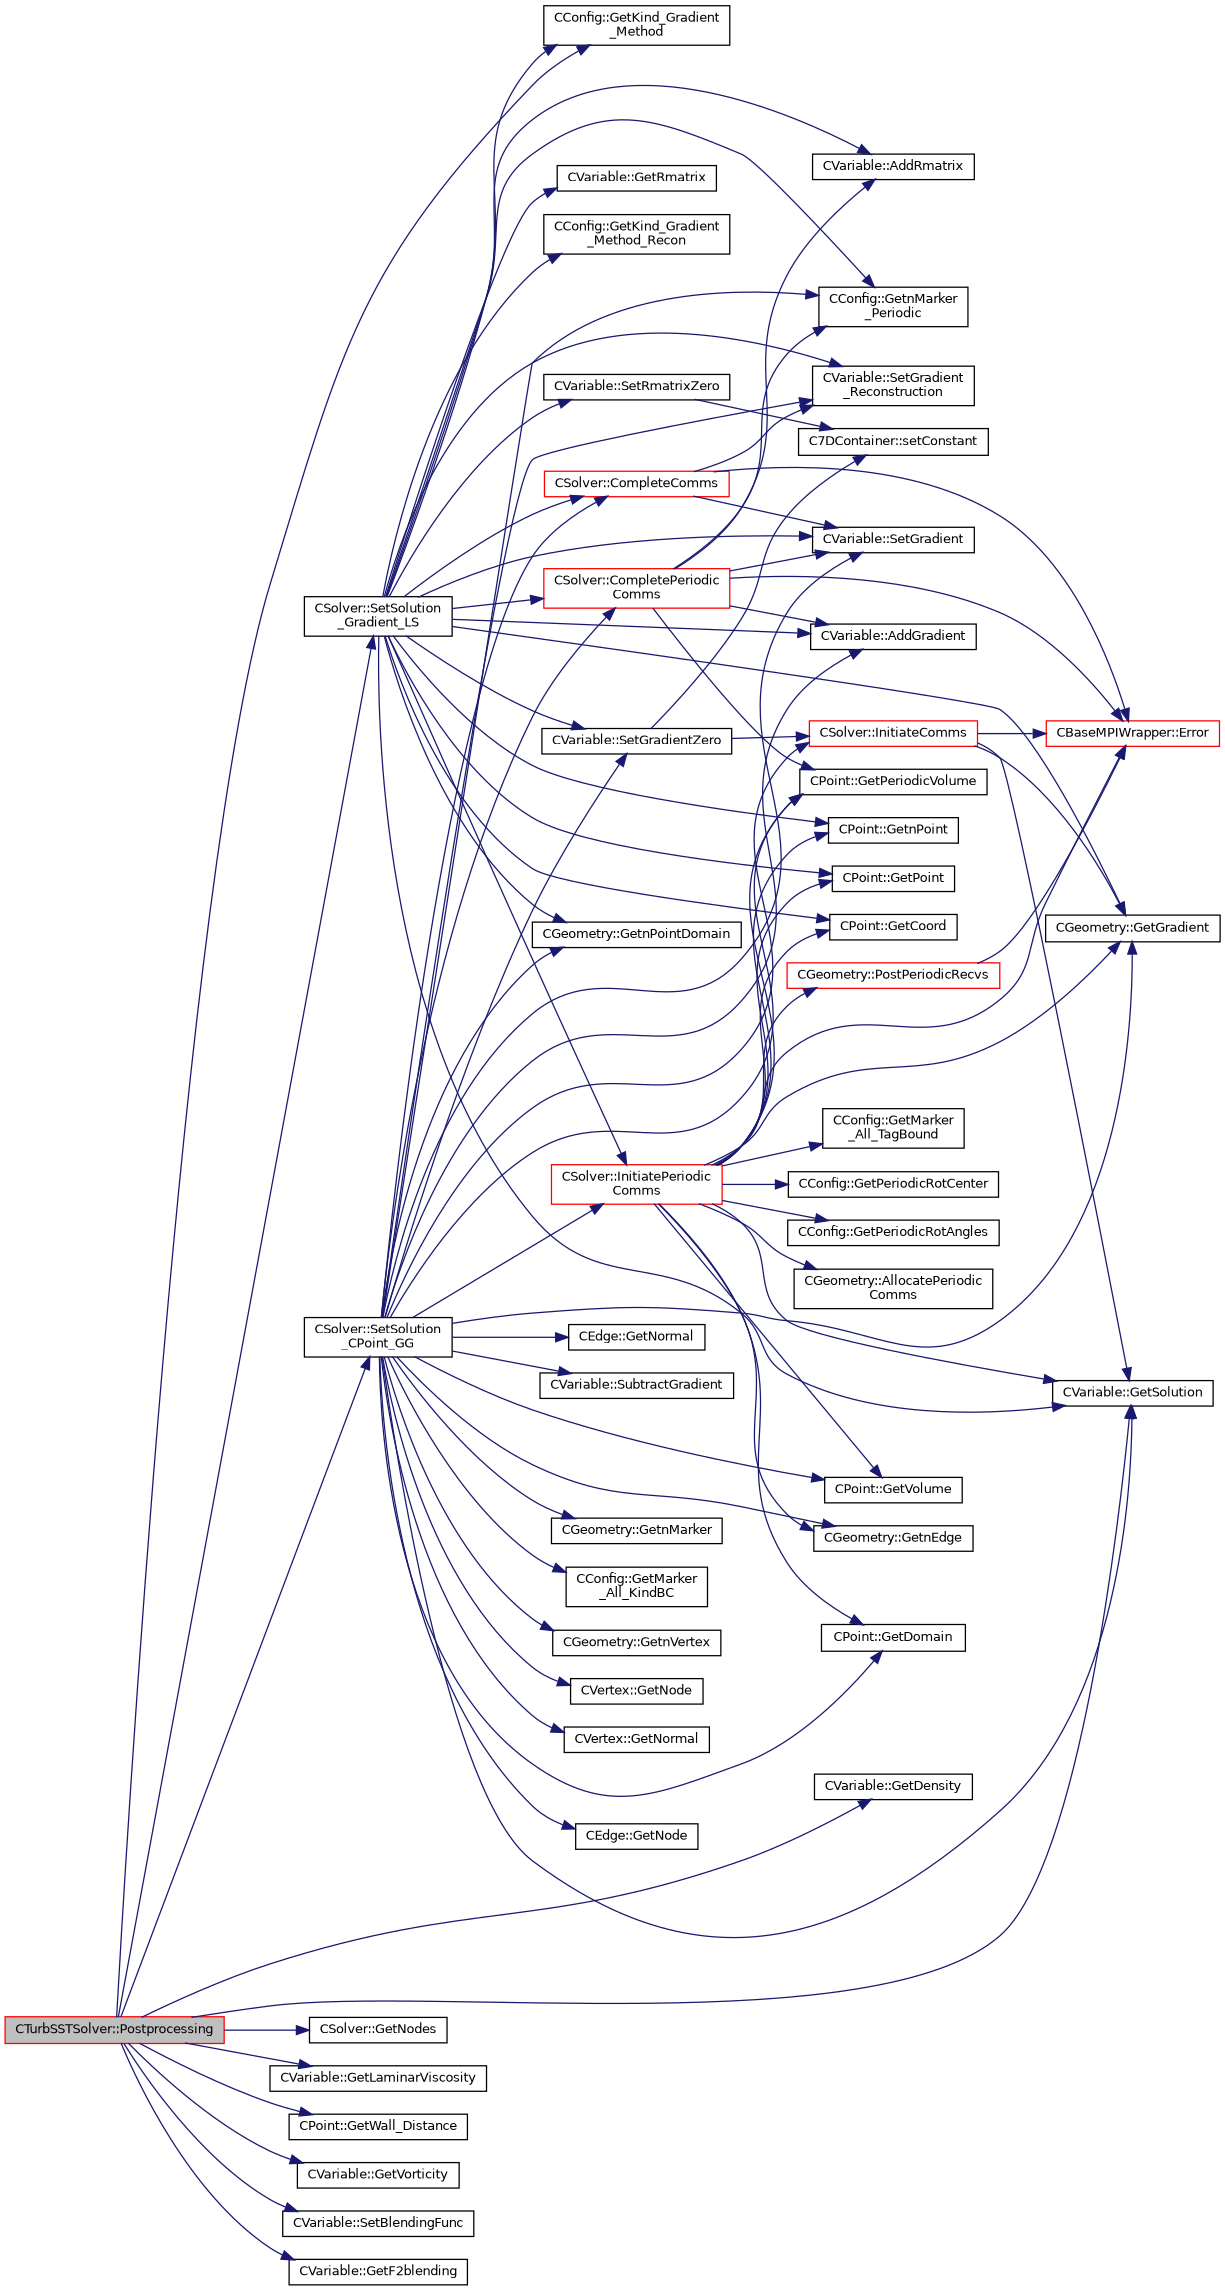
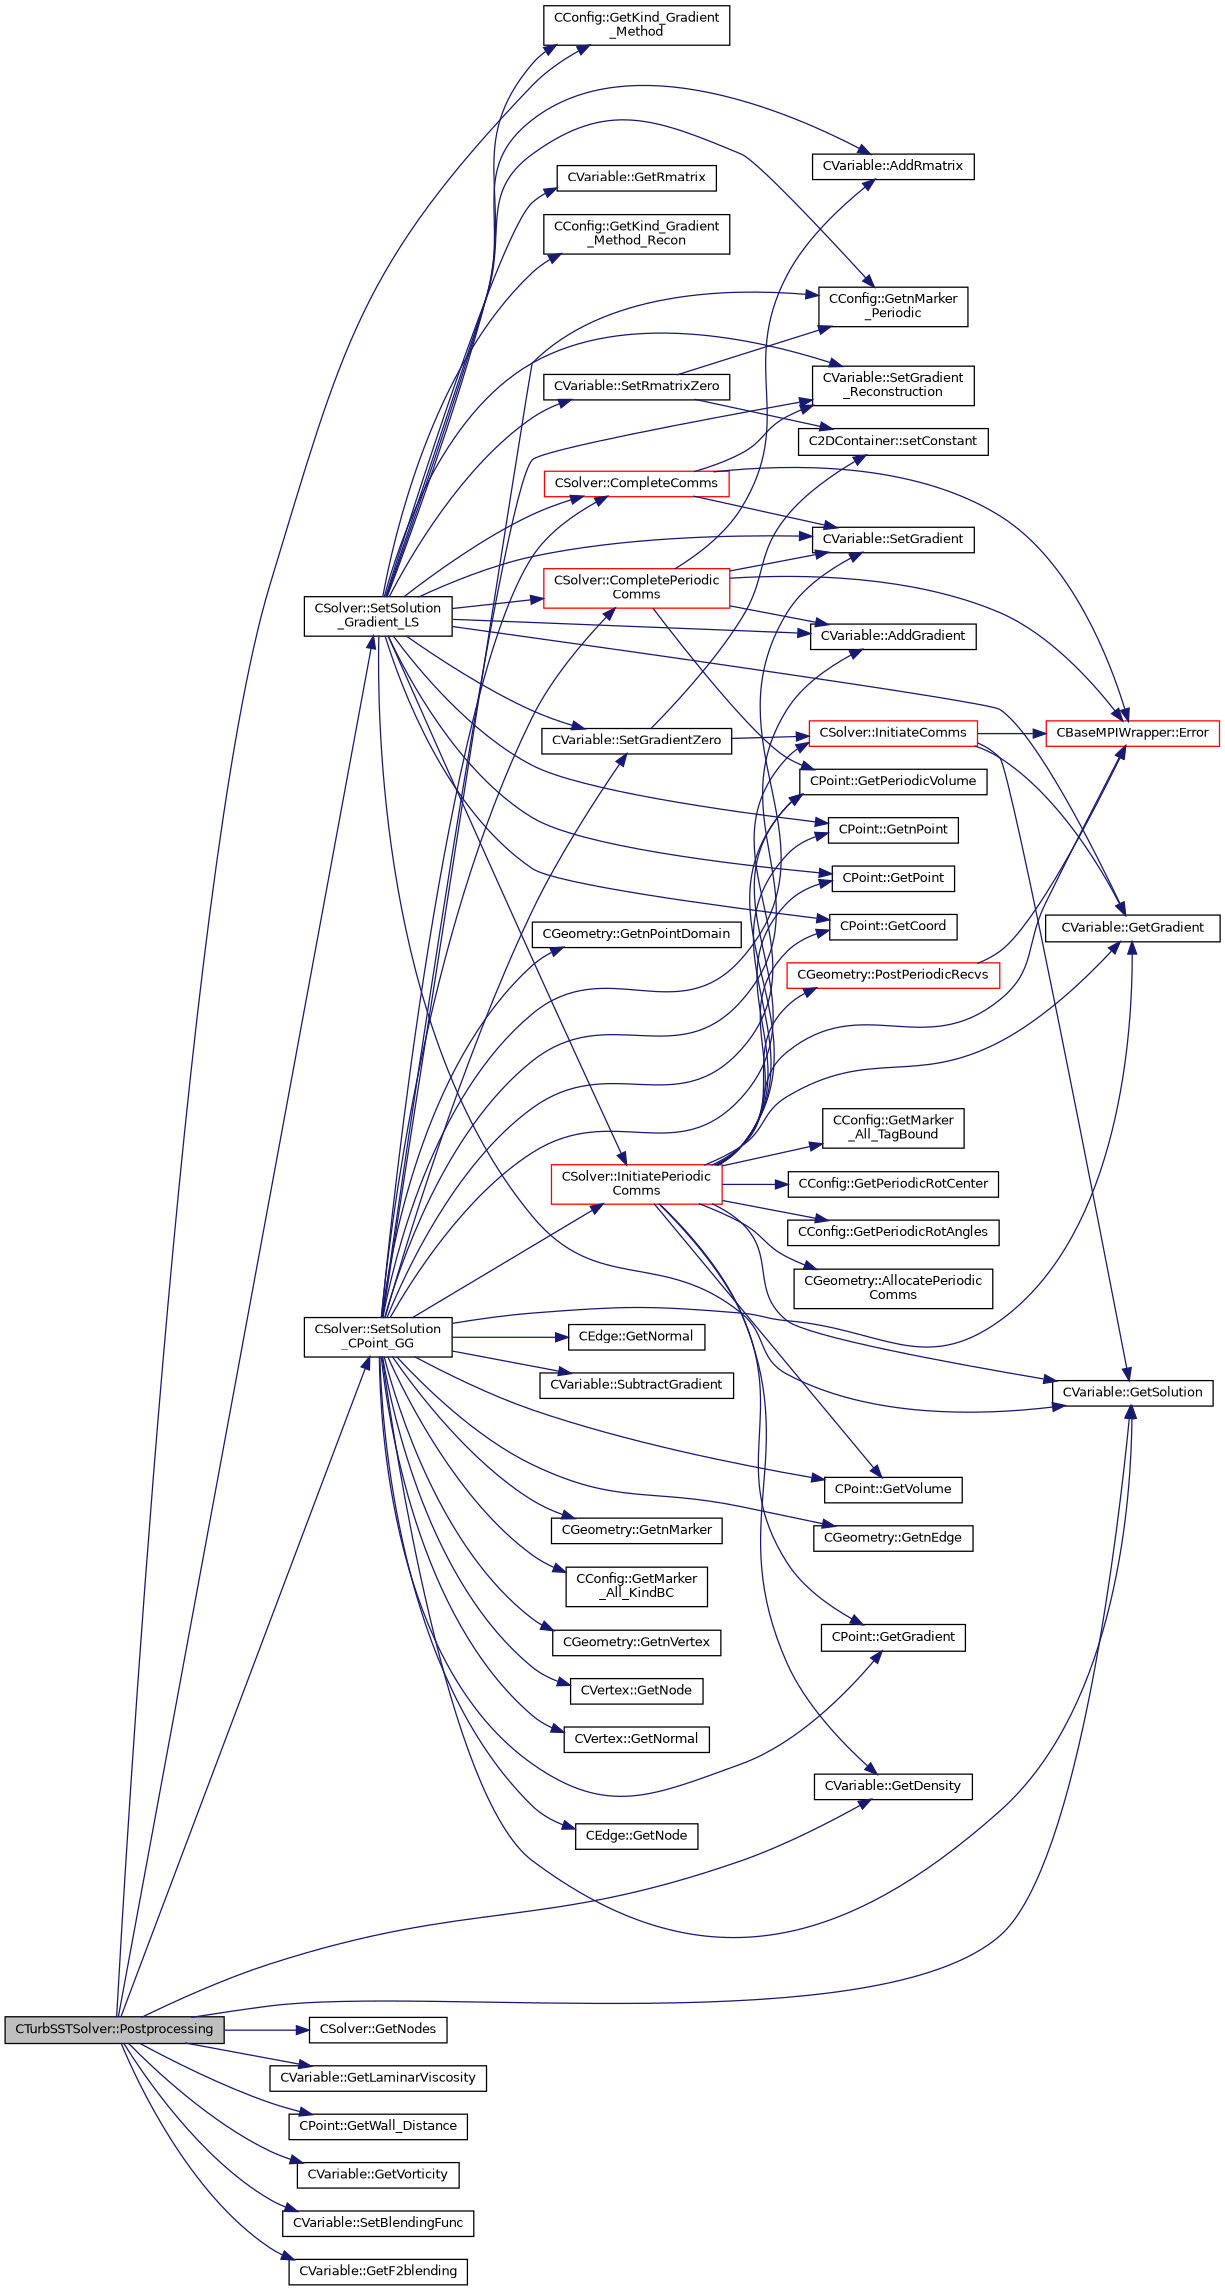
(893, 442) -> (893, 442)
(760, 458) -> (748, 352)
(445, 793) -> none
(1133, 928) -> (1133, 928)
(754, 1358) -> (761, 1532)
(893, 1638) -> (893, 1638)
(115, 2030) -> (115, 2030)
